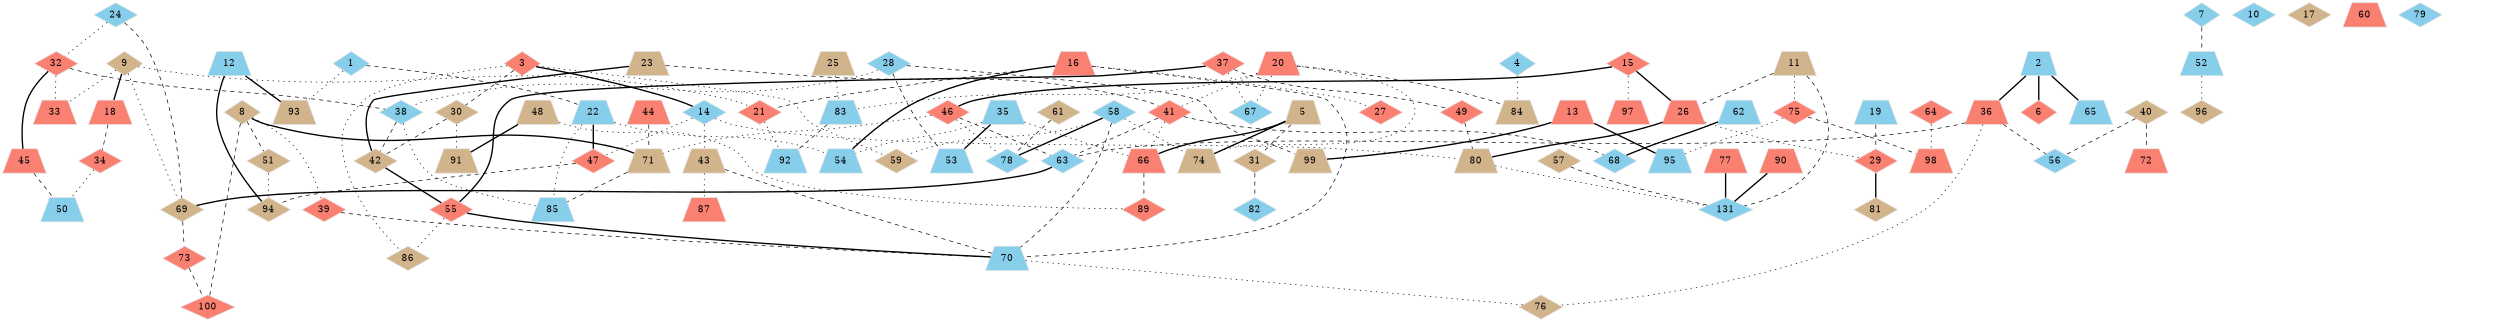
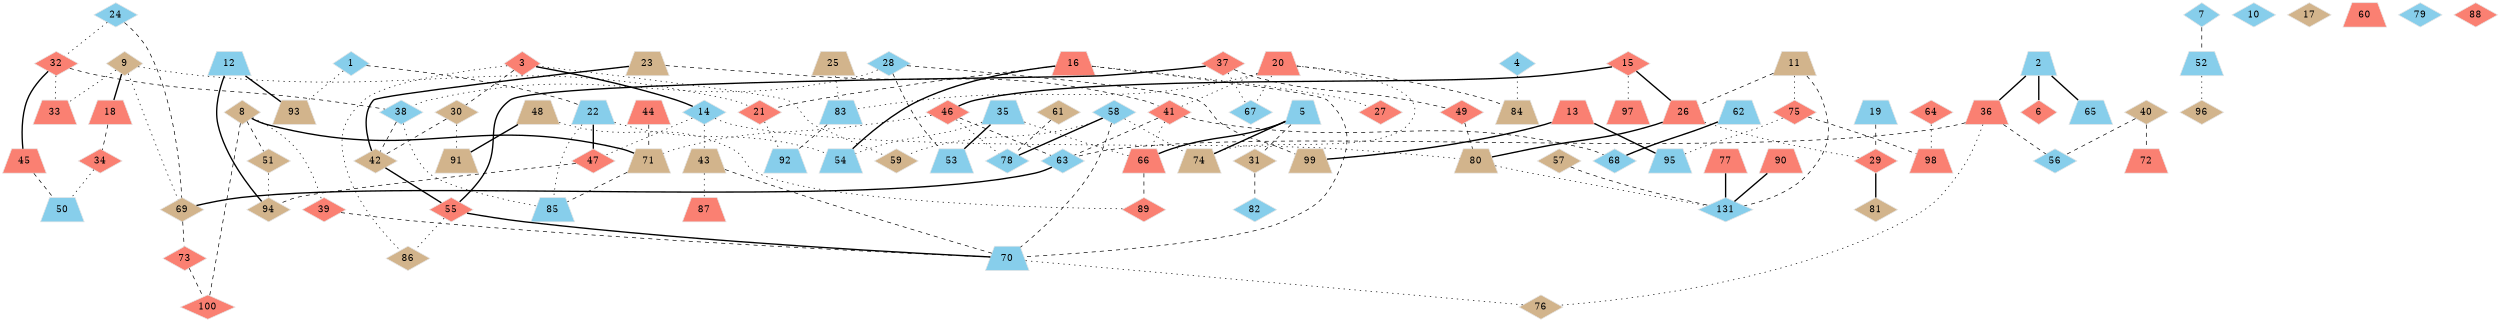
none -> (2476, 15)
(1303, 112) -> (1303, 112)
